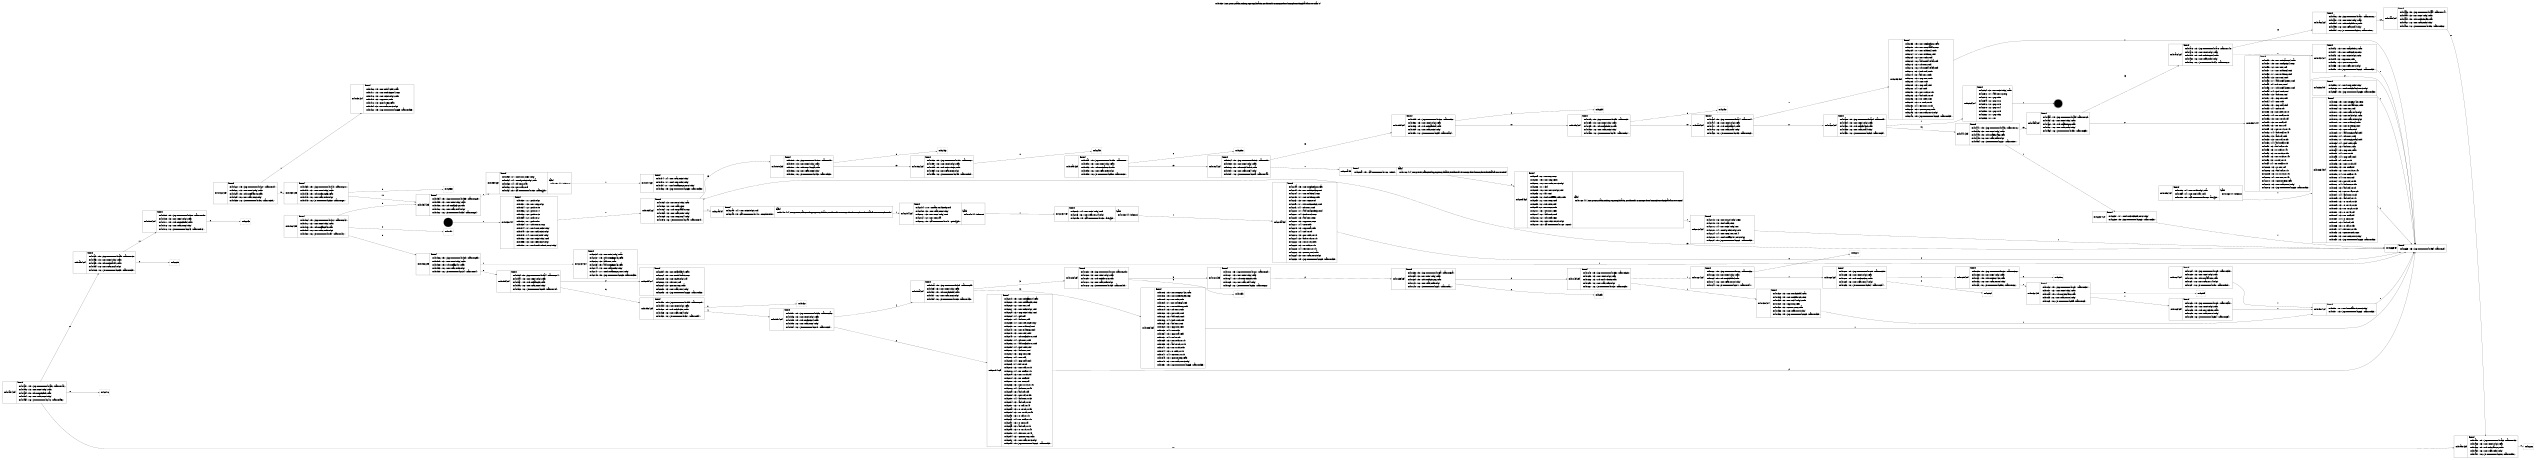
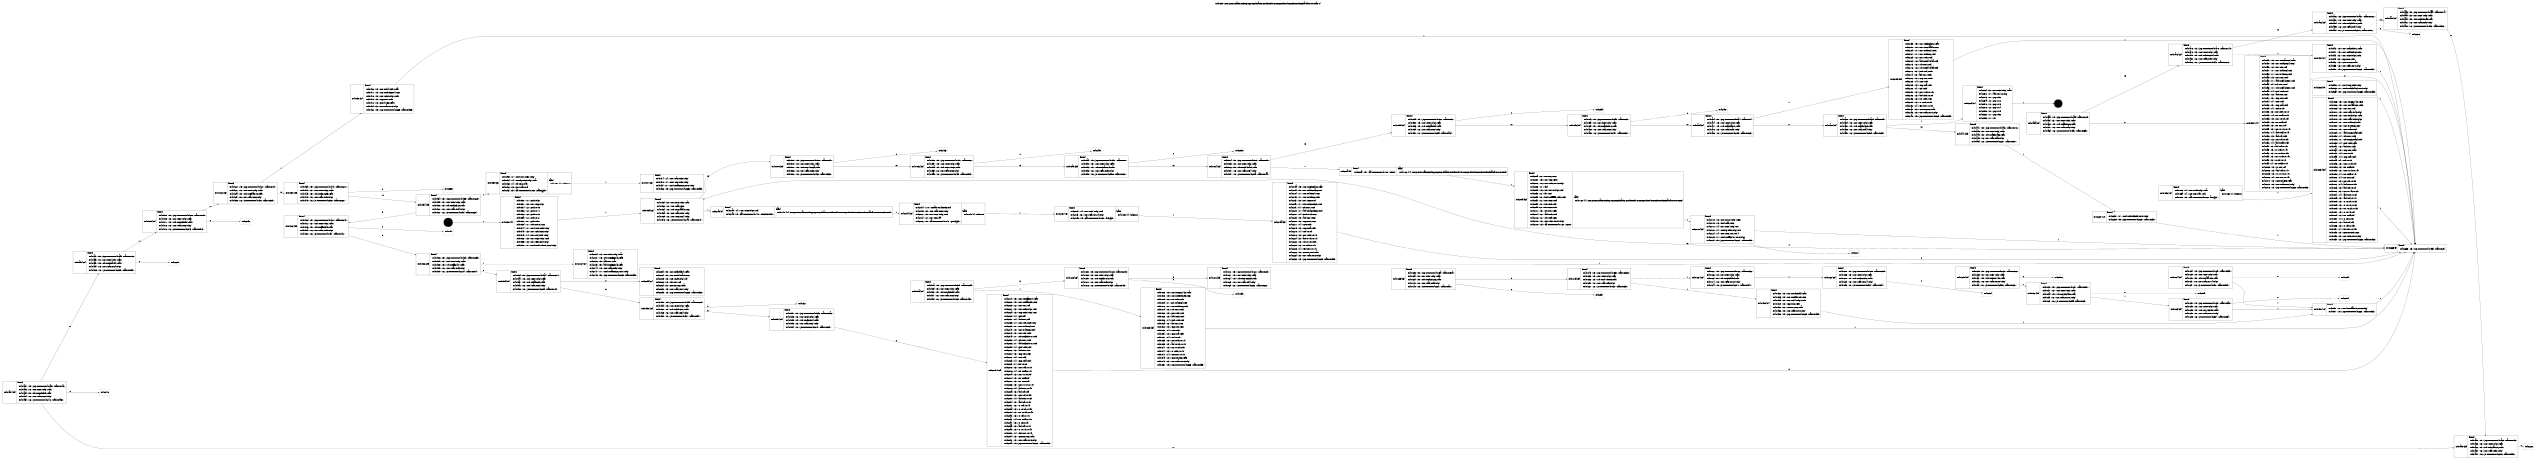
none -> (2415, 34)
none -> (1484, 37)
(2023, 129) -> none
none -> (1019, 167)
(376, 207) -> (383, 218)
none -> (209, 208)
(1801, 263) -> (1799, 253)
(1921, 278) -> none
none -> (2345, 278)
(1330, 279) -> none
(1020, 289) -> (1020, 289)
none -> (2345, 299)
(708, 311) -> (708, 311)
(873, 312) -> none
